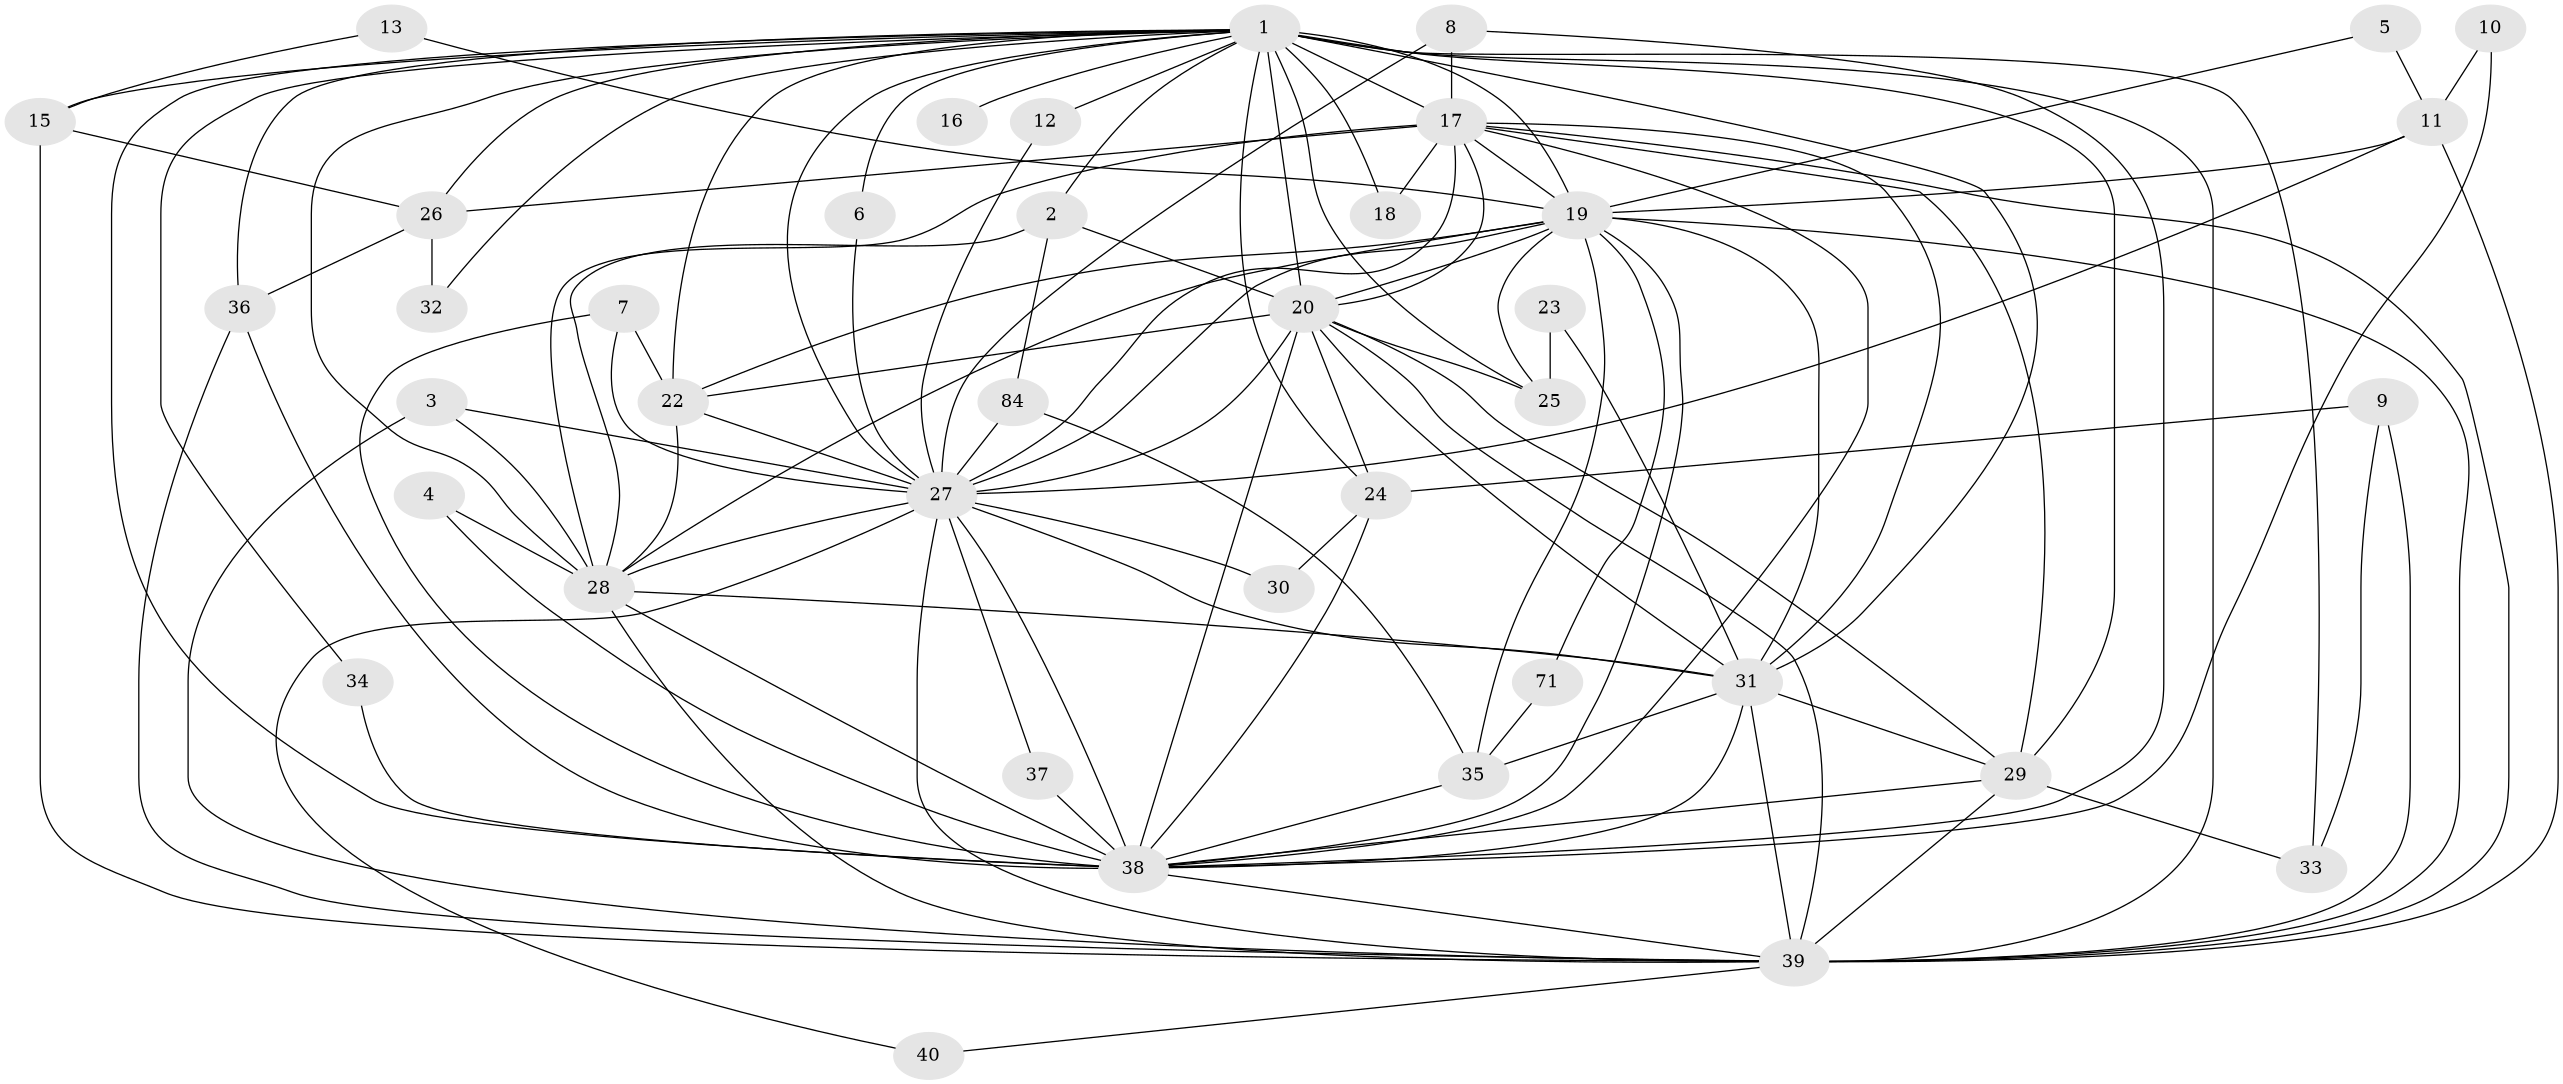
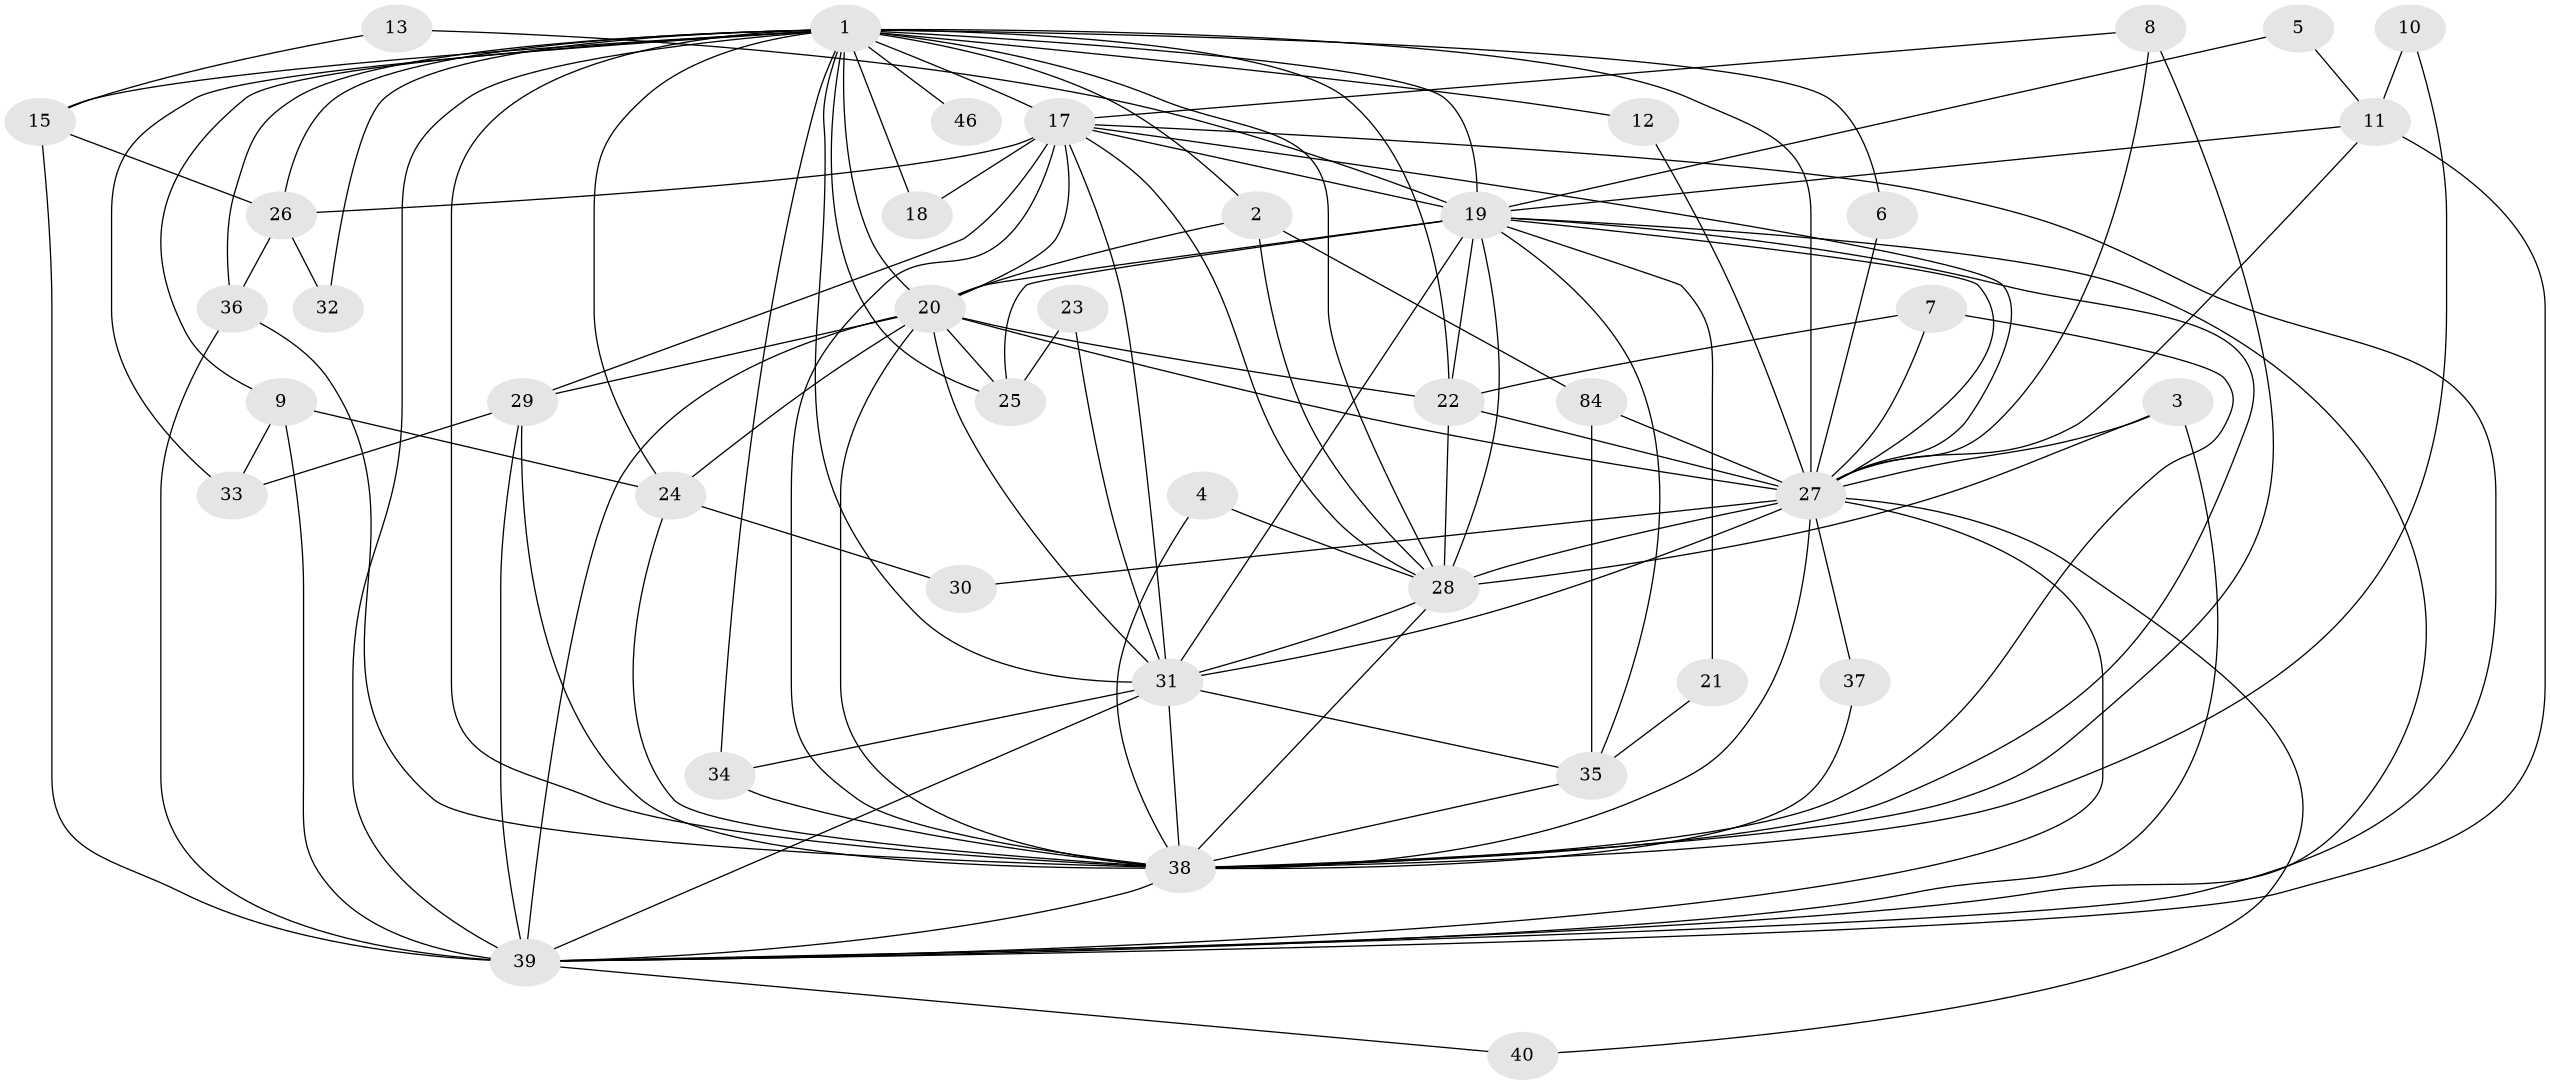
(1973, 109) -> (260, 93)
(952, 122) -> (966, 122)
(1548, 682) -> (1712, 682)
(1882, 729) -> (944, 729)
(1060, 931) -> none
